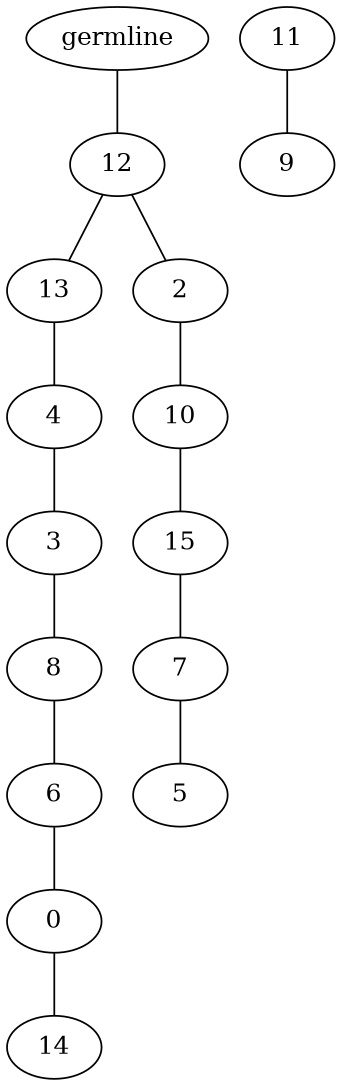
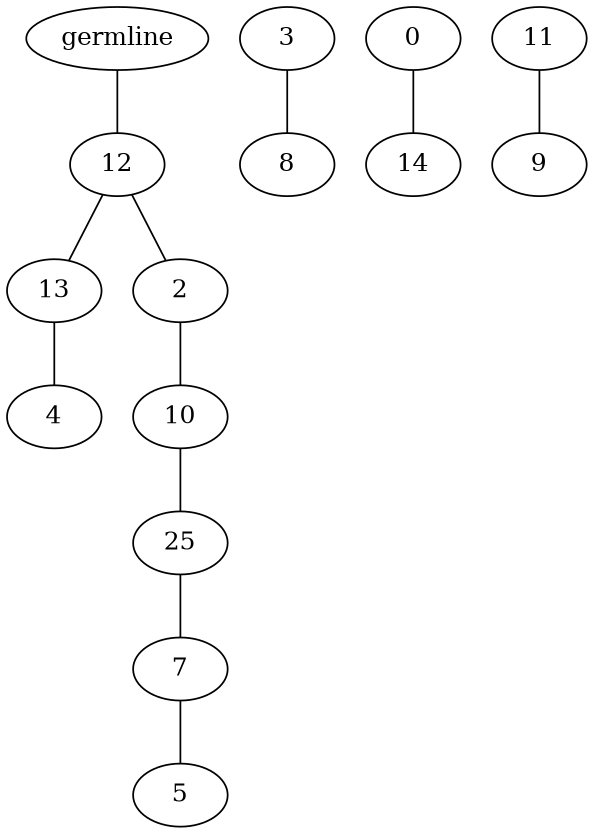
(54, 480) -> none
(180, 543) -> (180, 543)
(54, 795) -> none
